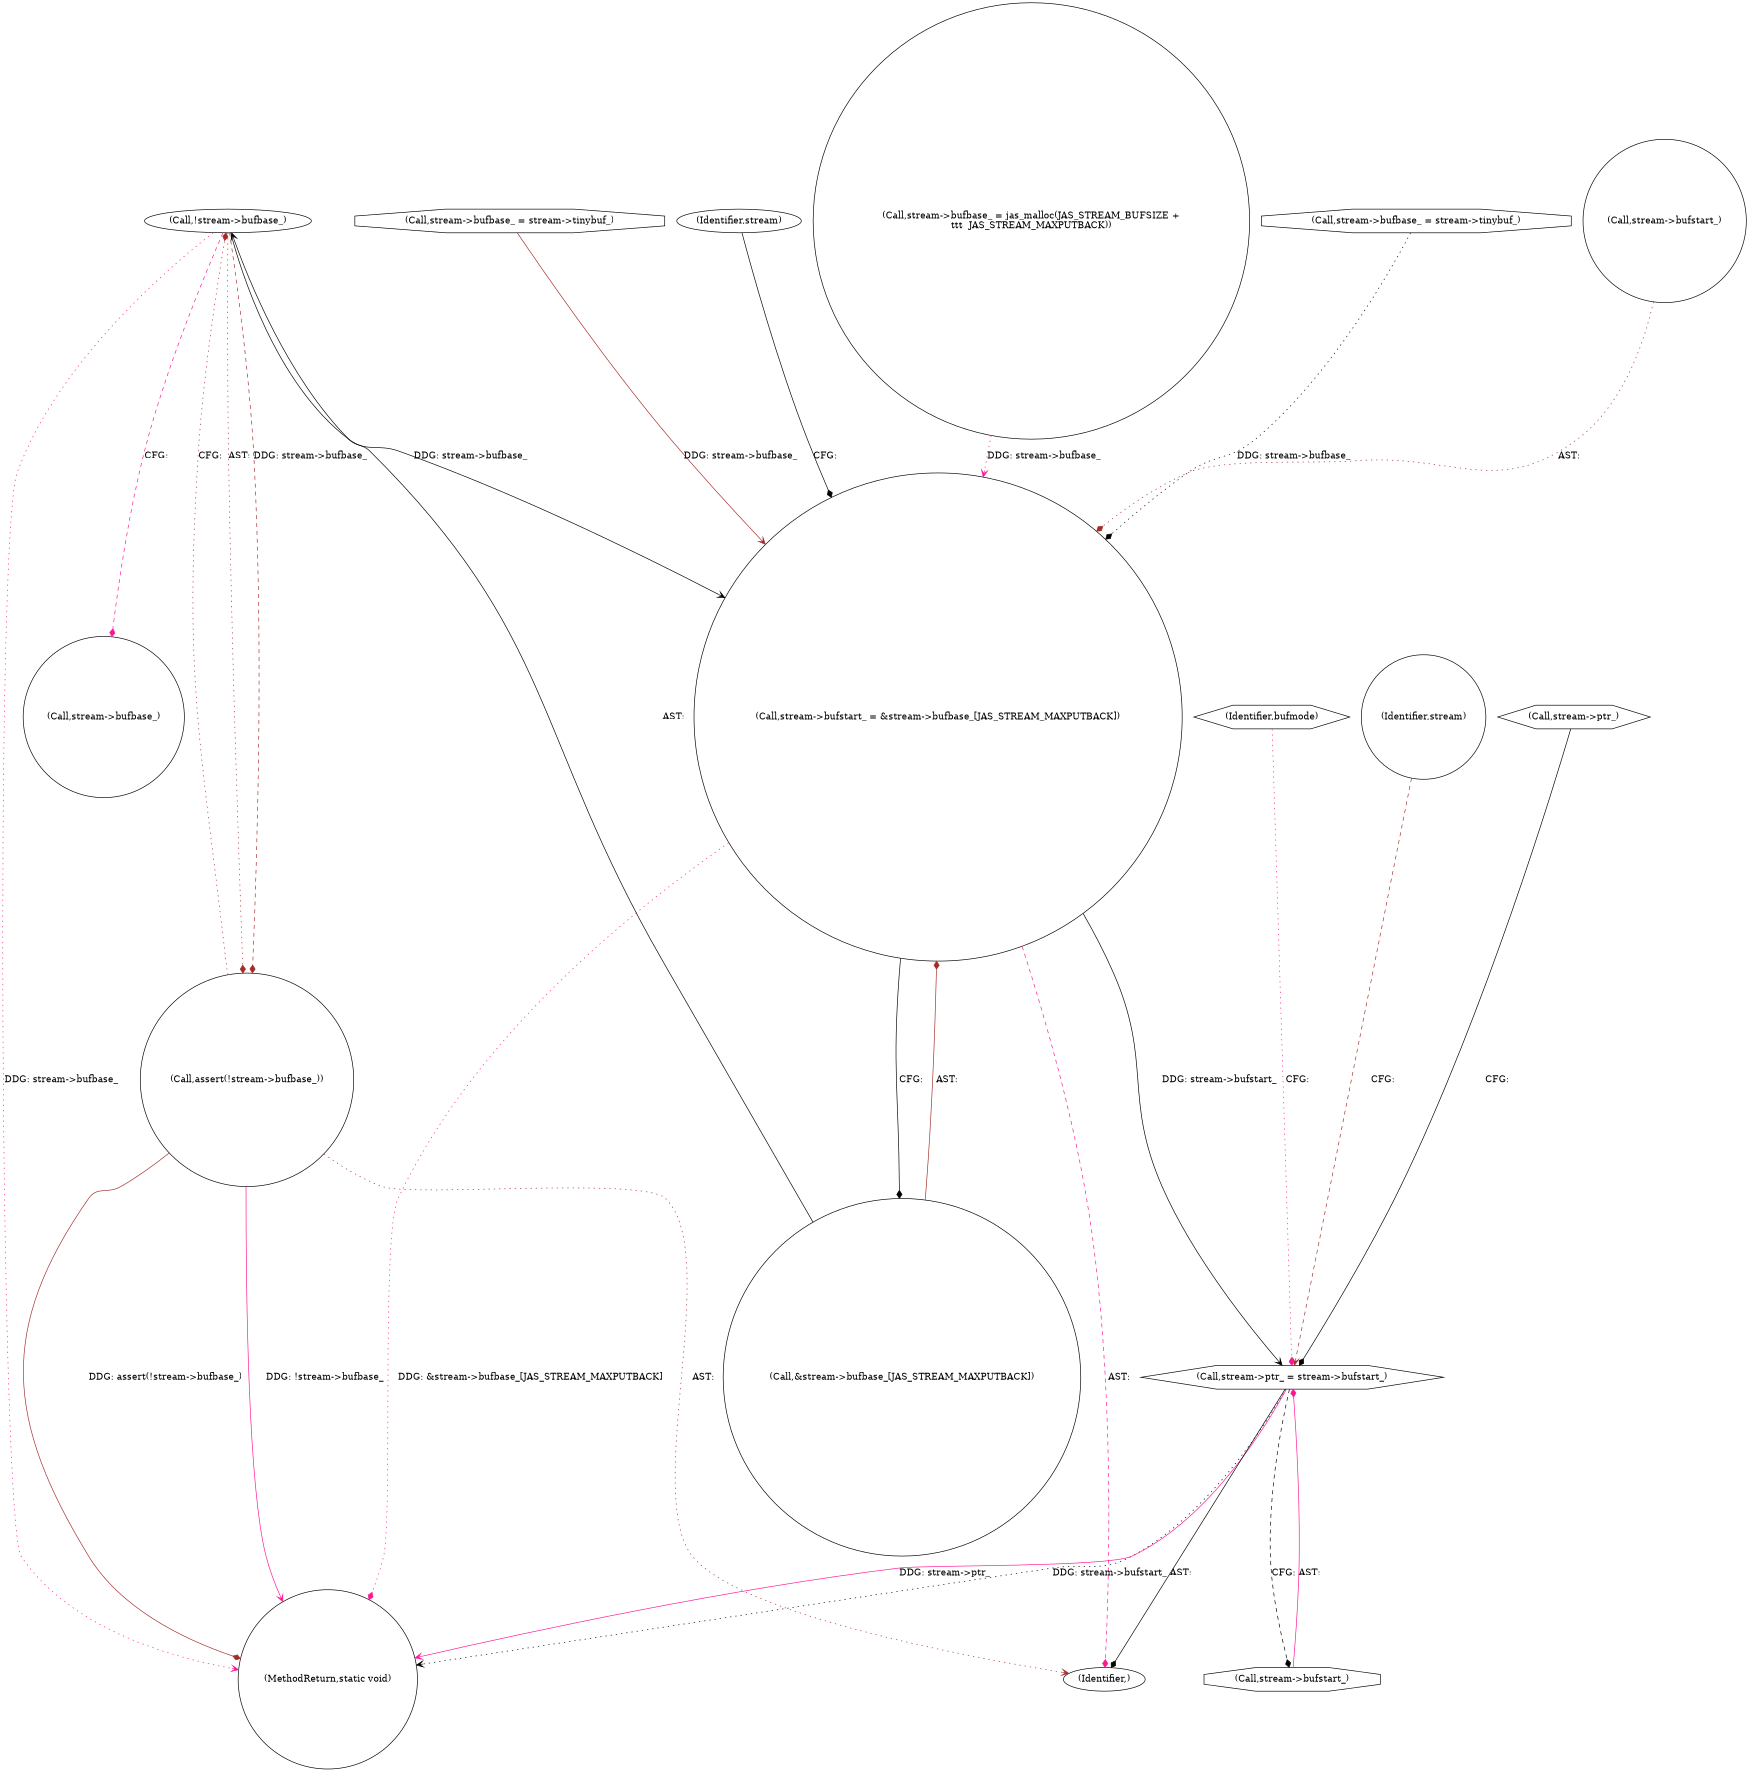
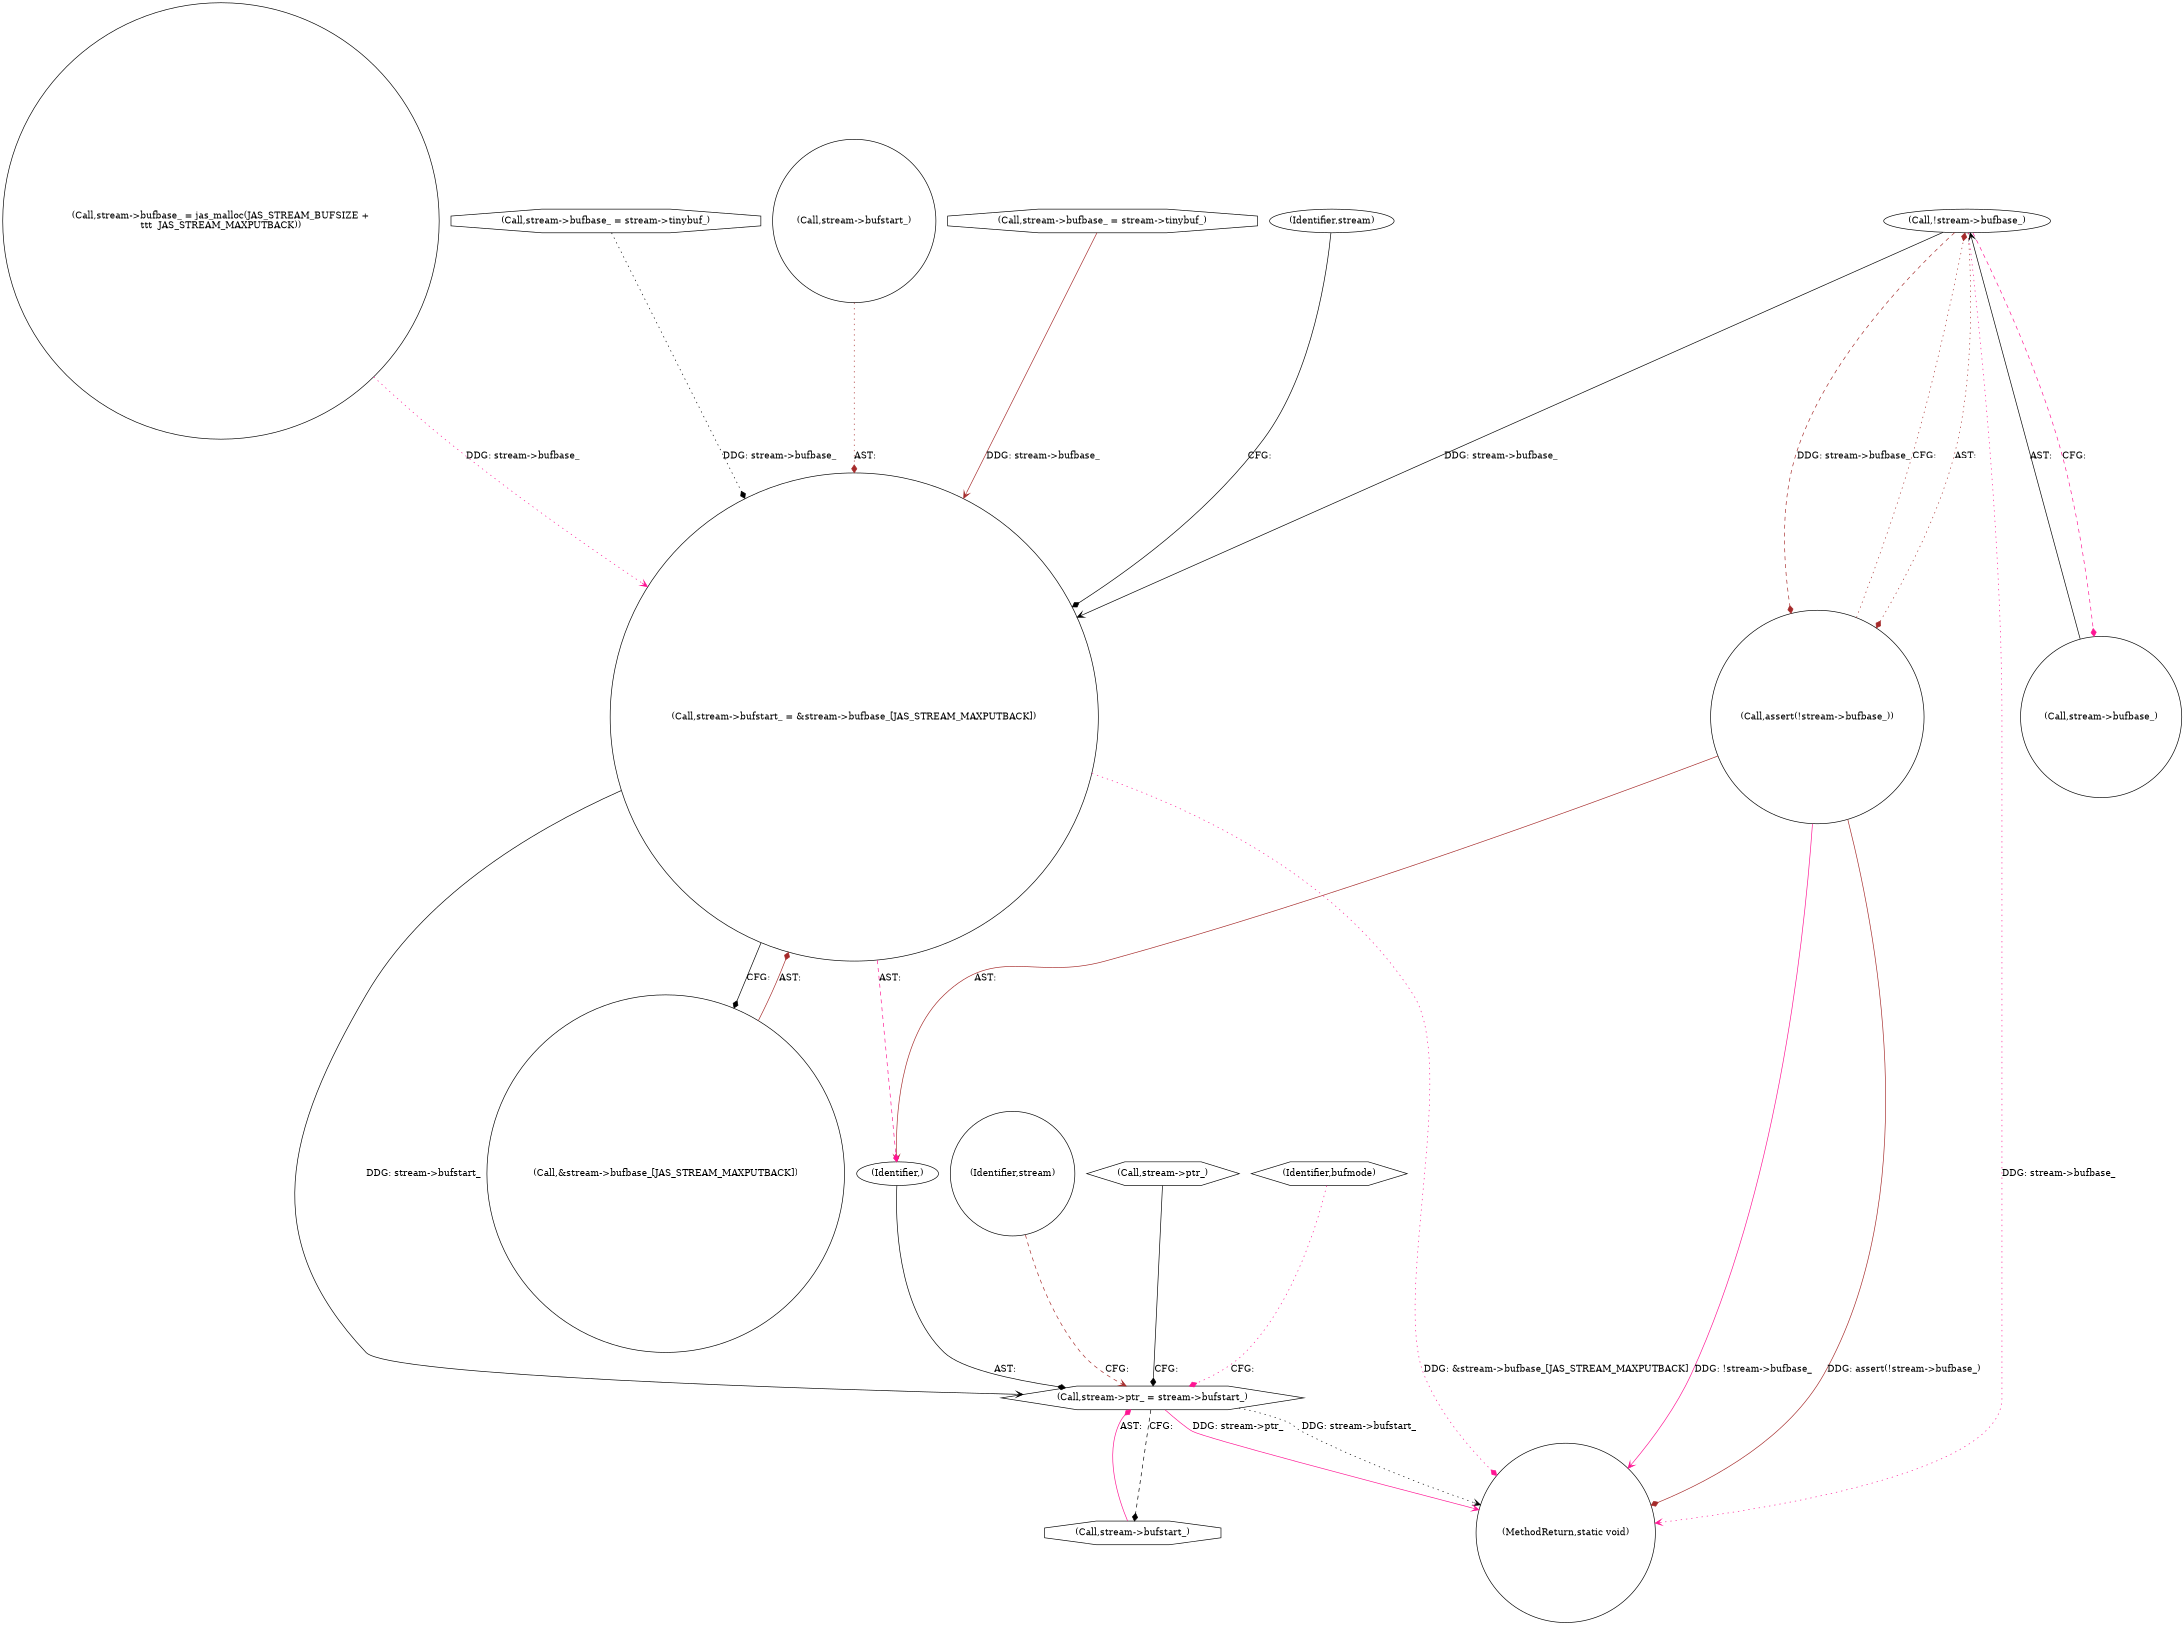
(547, 713) -> (2026, 439)
(680, 1397) -> (1252, 918)
(1200, 1525) -> (926, 1329)
